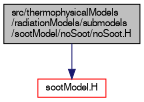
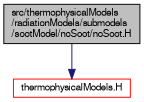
(72, 88) -> (72, 88)
